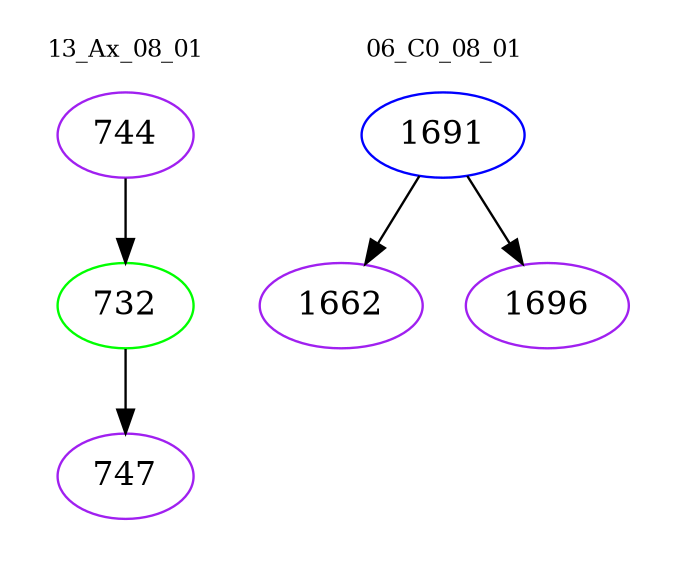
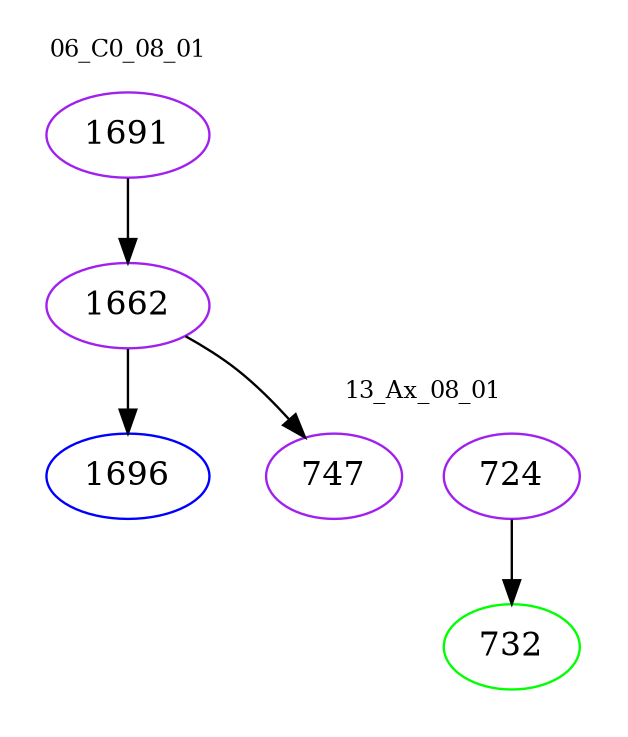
(126, 135) -> (512, 476)
(443, 135) -> (128, 135)
(488, 210) -> (128, 379)
(547, 306) -> (128, 476)
(126, 379) -> (261, 391)
